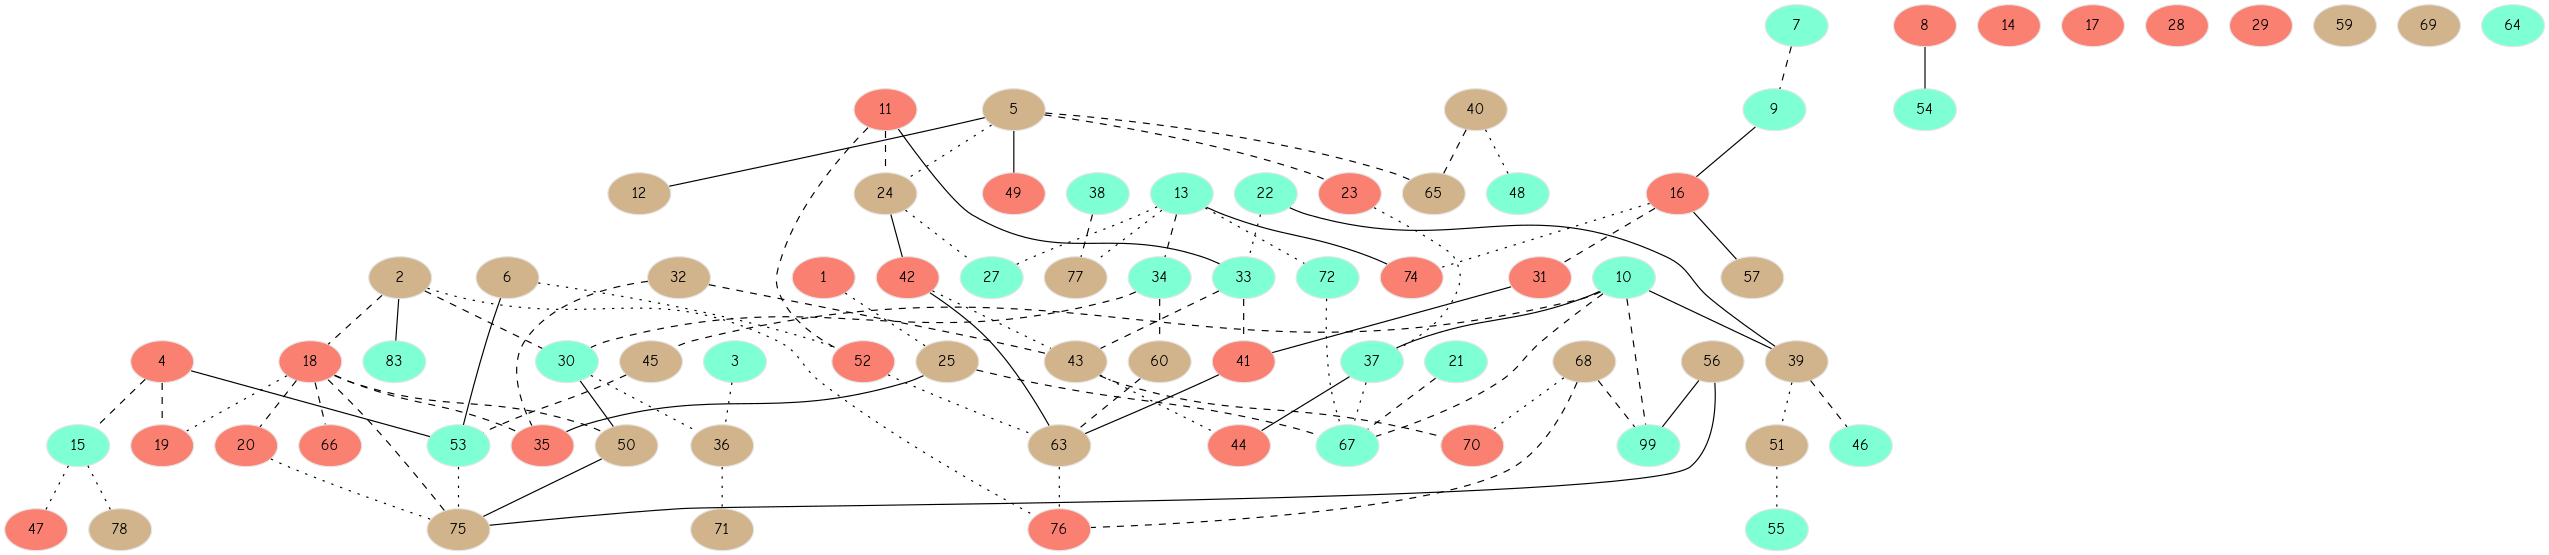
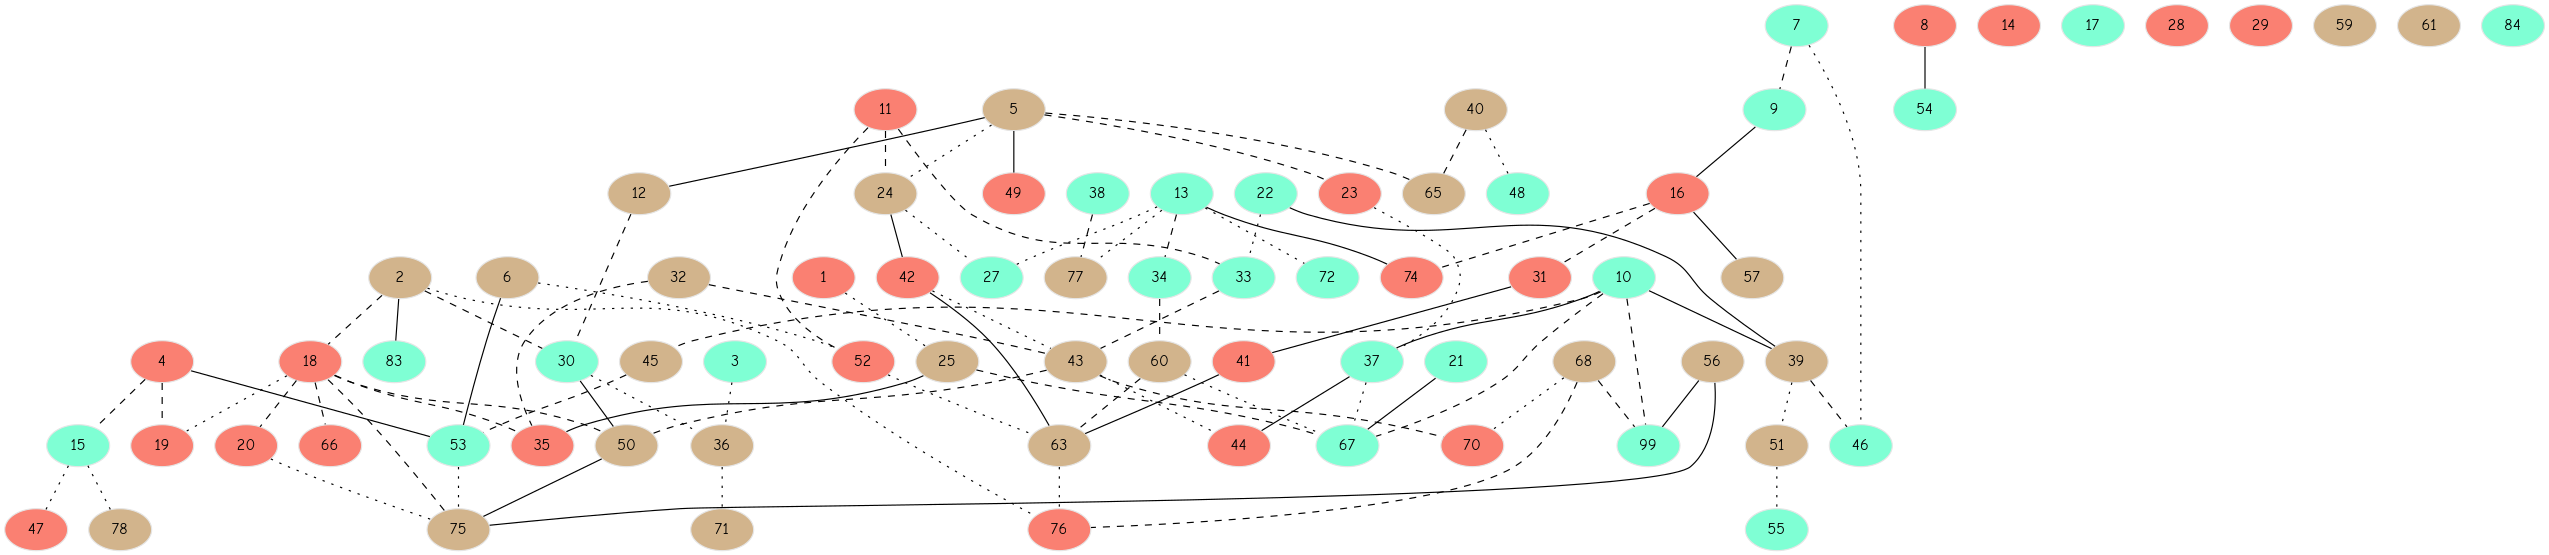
(2093, 26) -> (2093, 26)
(2429, 26) -> (2429, 26)
(2513, 26) -> (2513, 26)
none -> (1861, 230)
(1545, 236) -> (1545, 236)
(1038, 240) -> (1038, 240)
(1244, 320) -> none
(946, 322) -> (603, 278)
(1328, 363) -> (1239, 399)
none -> (879, 397)
(1402, 404) -> (1402, 404)
